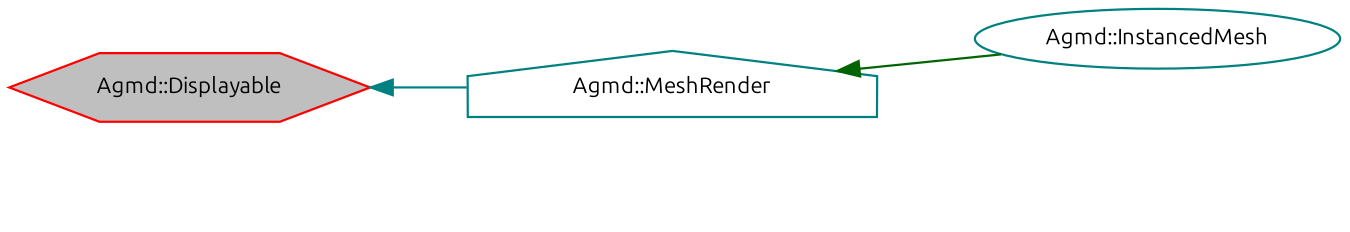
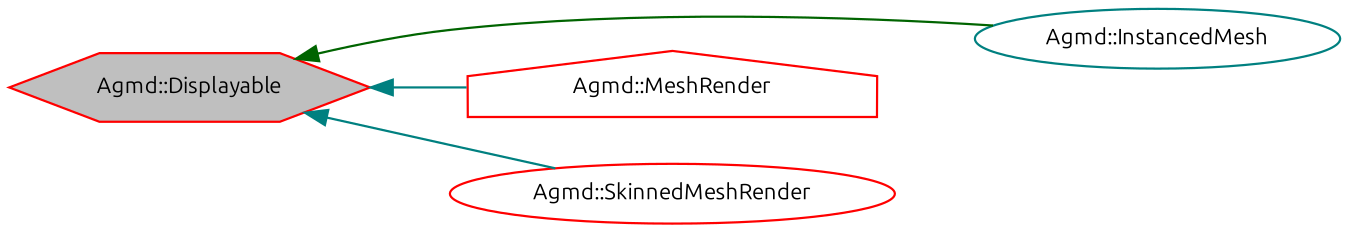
(930, 62) -> (654, 18)
(672, 87) -> (672, 87)
none -> (672, 194)
